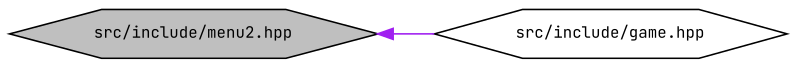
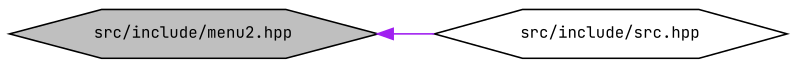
(611, 34) -> (611, 34)
